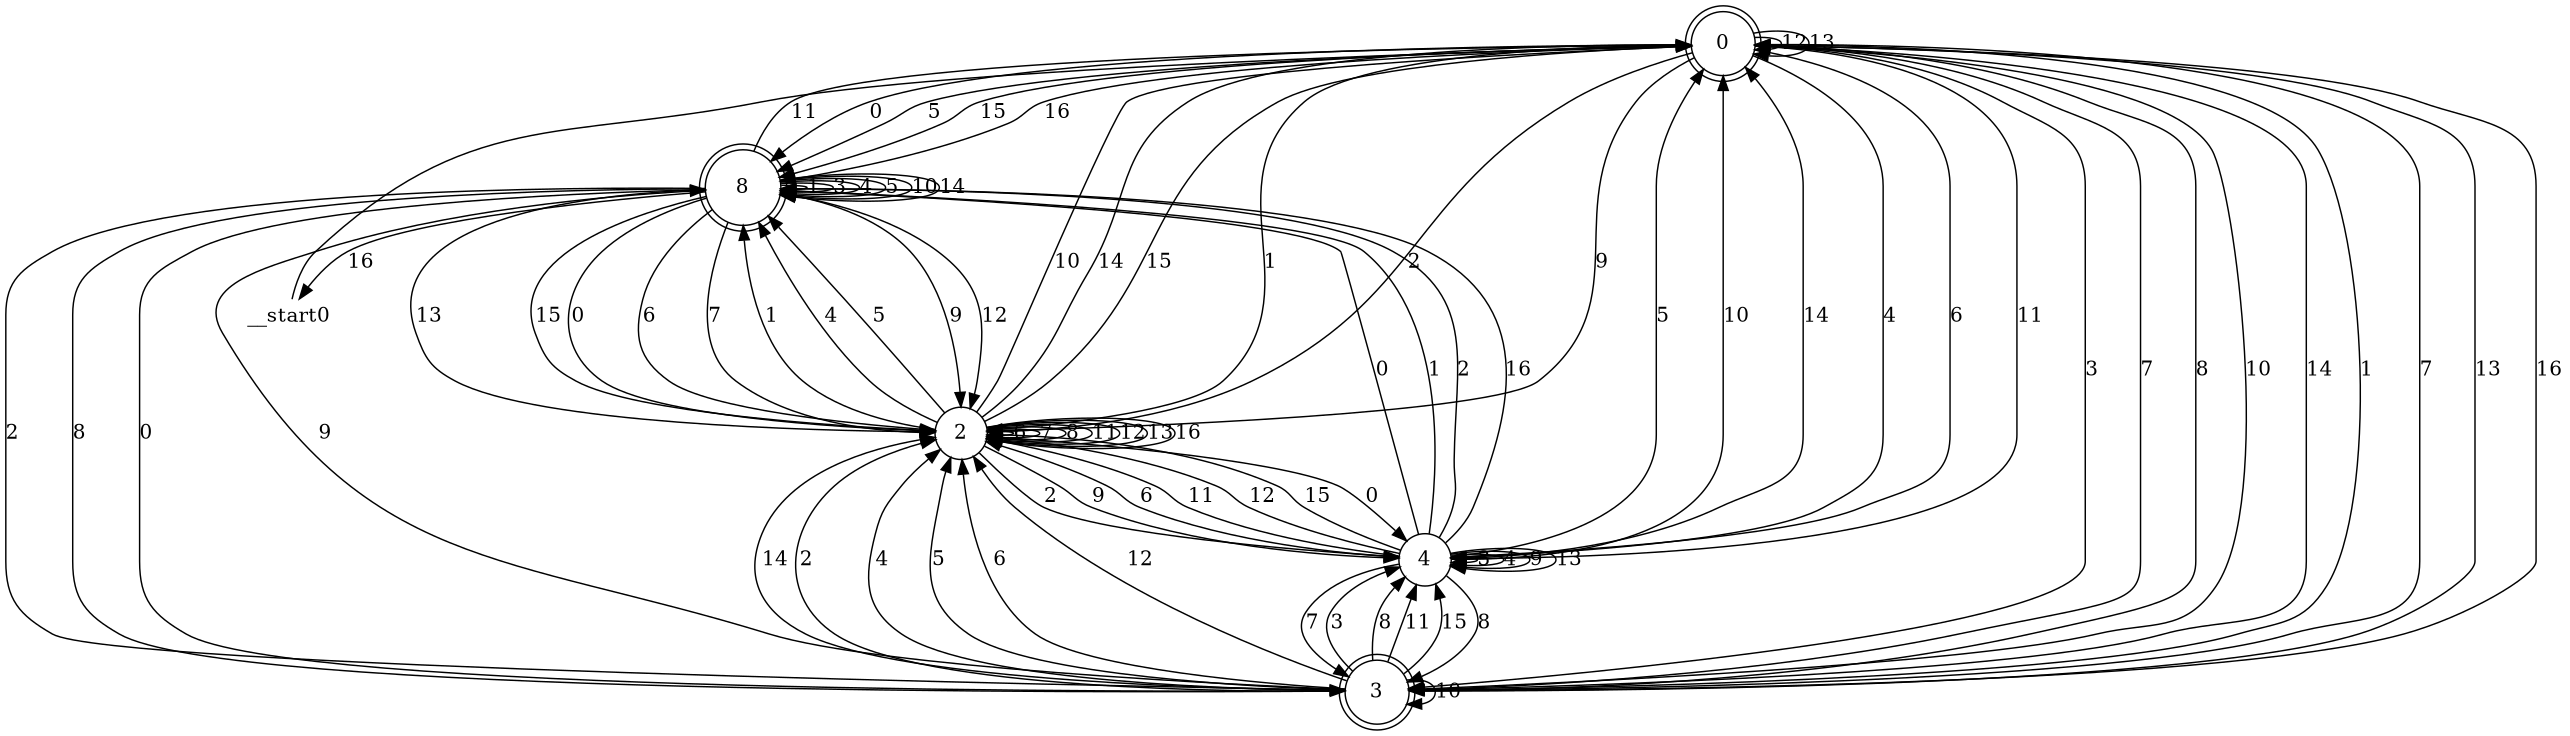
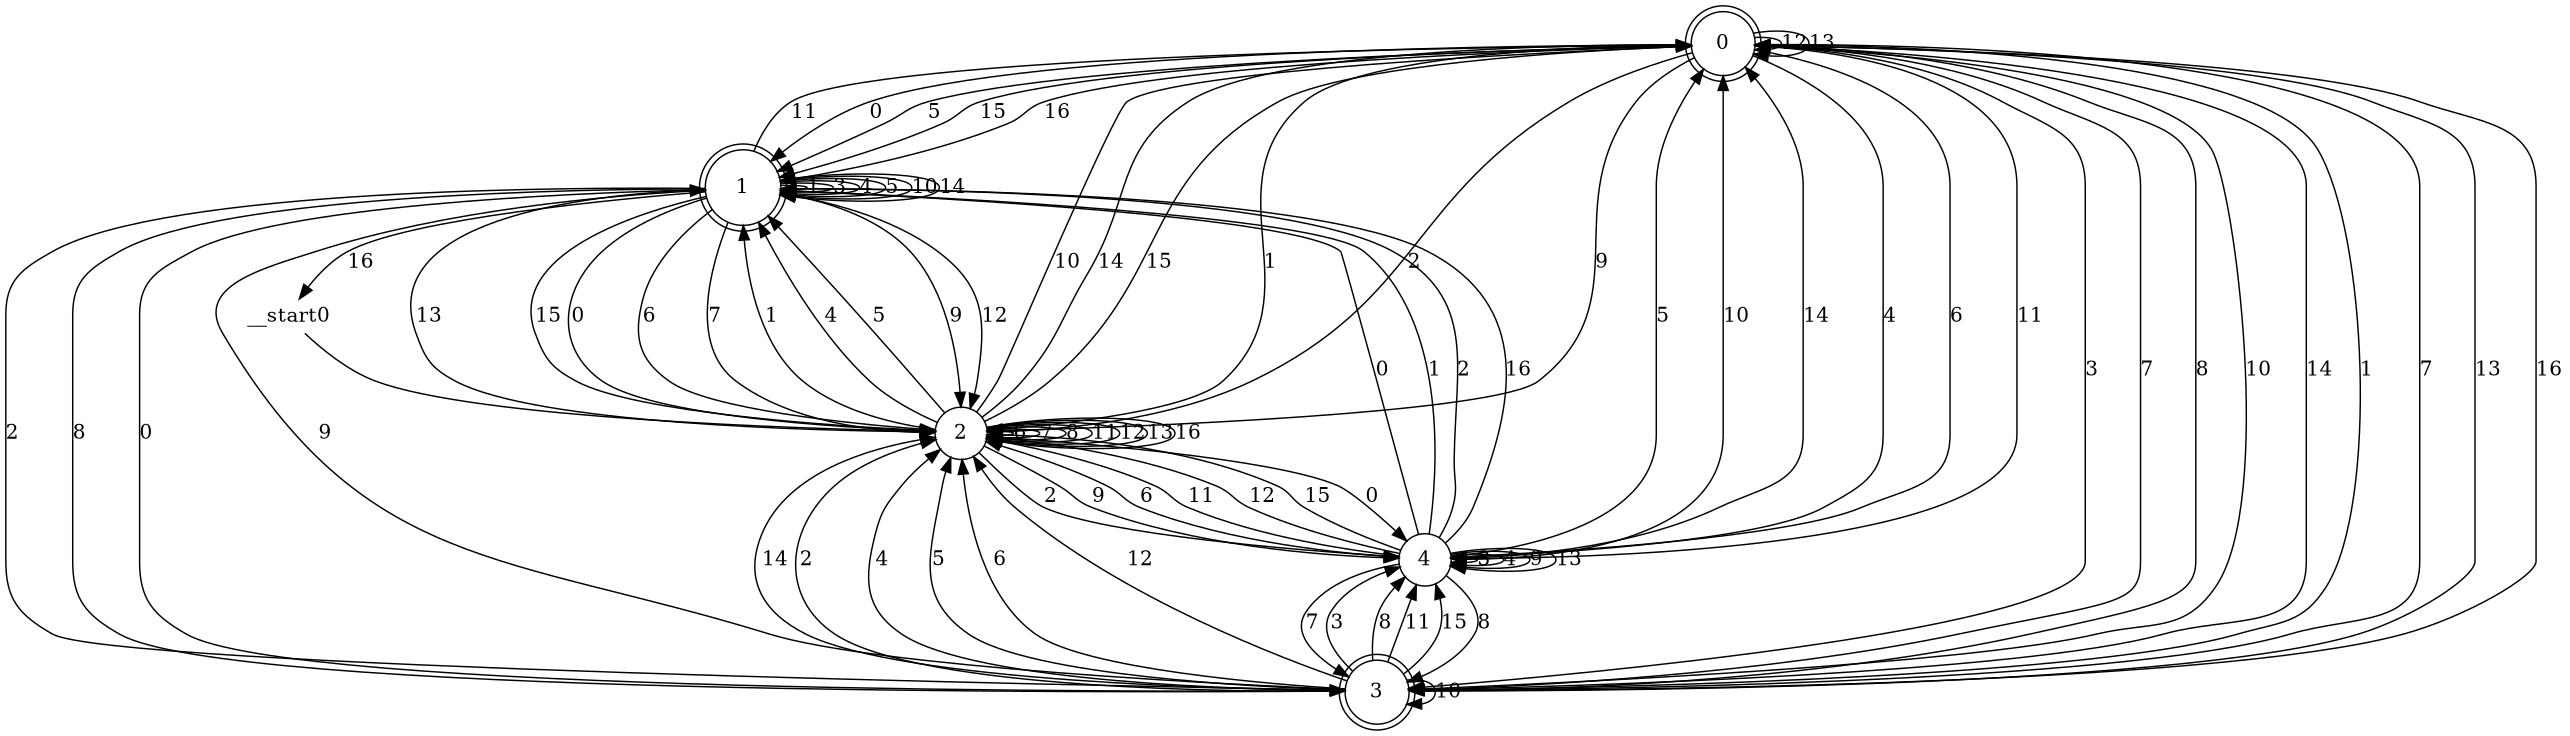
(771, 101) -> (493, 405)
(743, 188) -> (743, 188)
